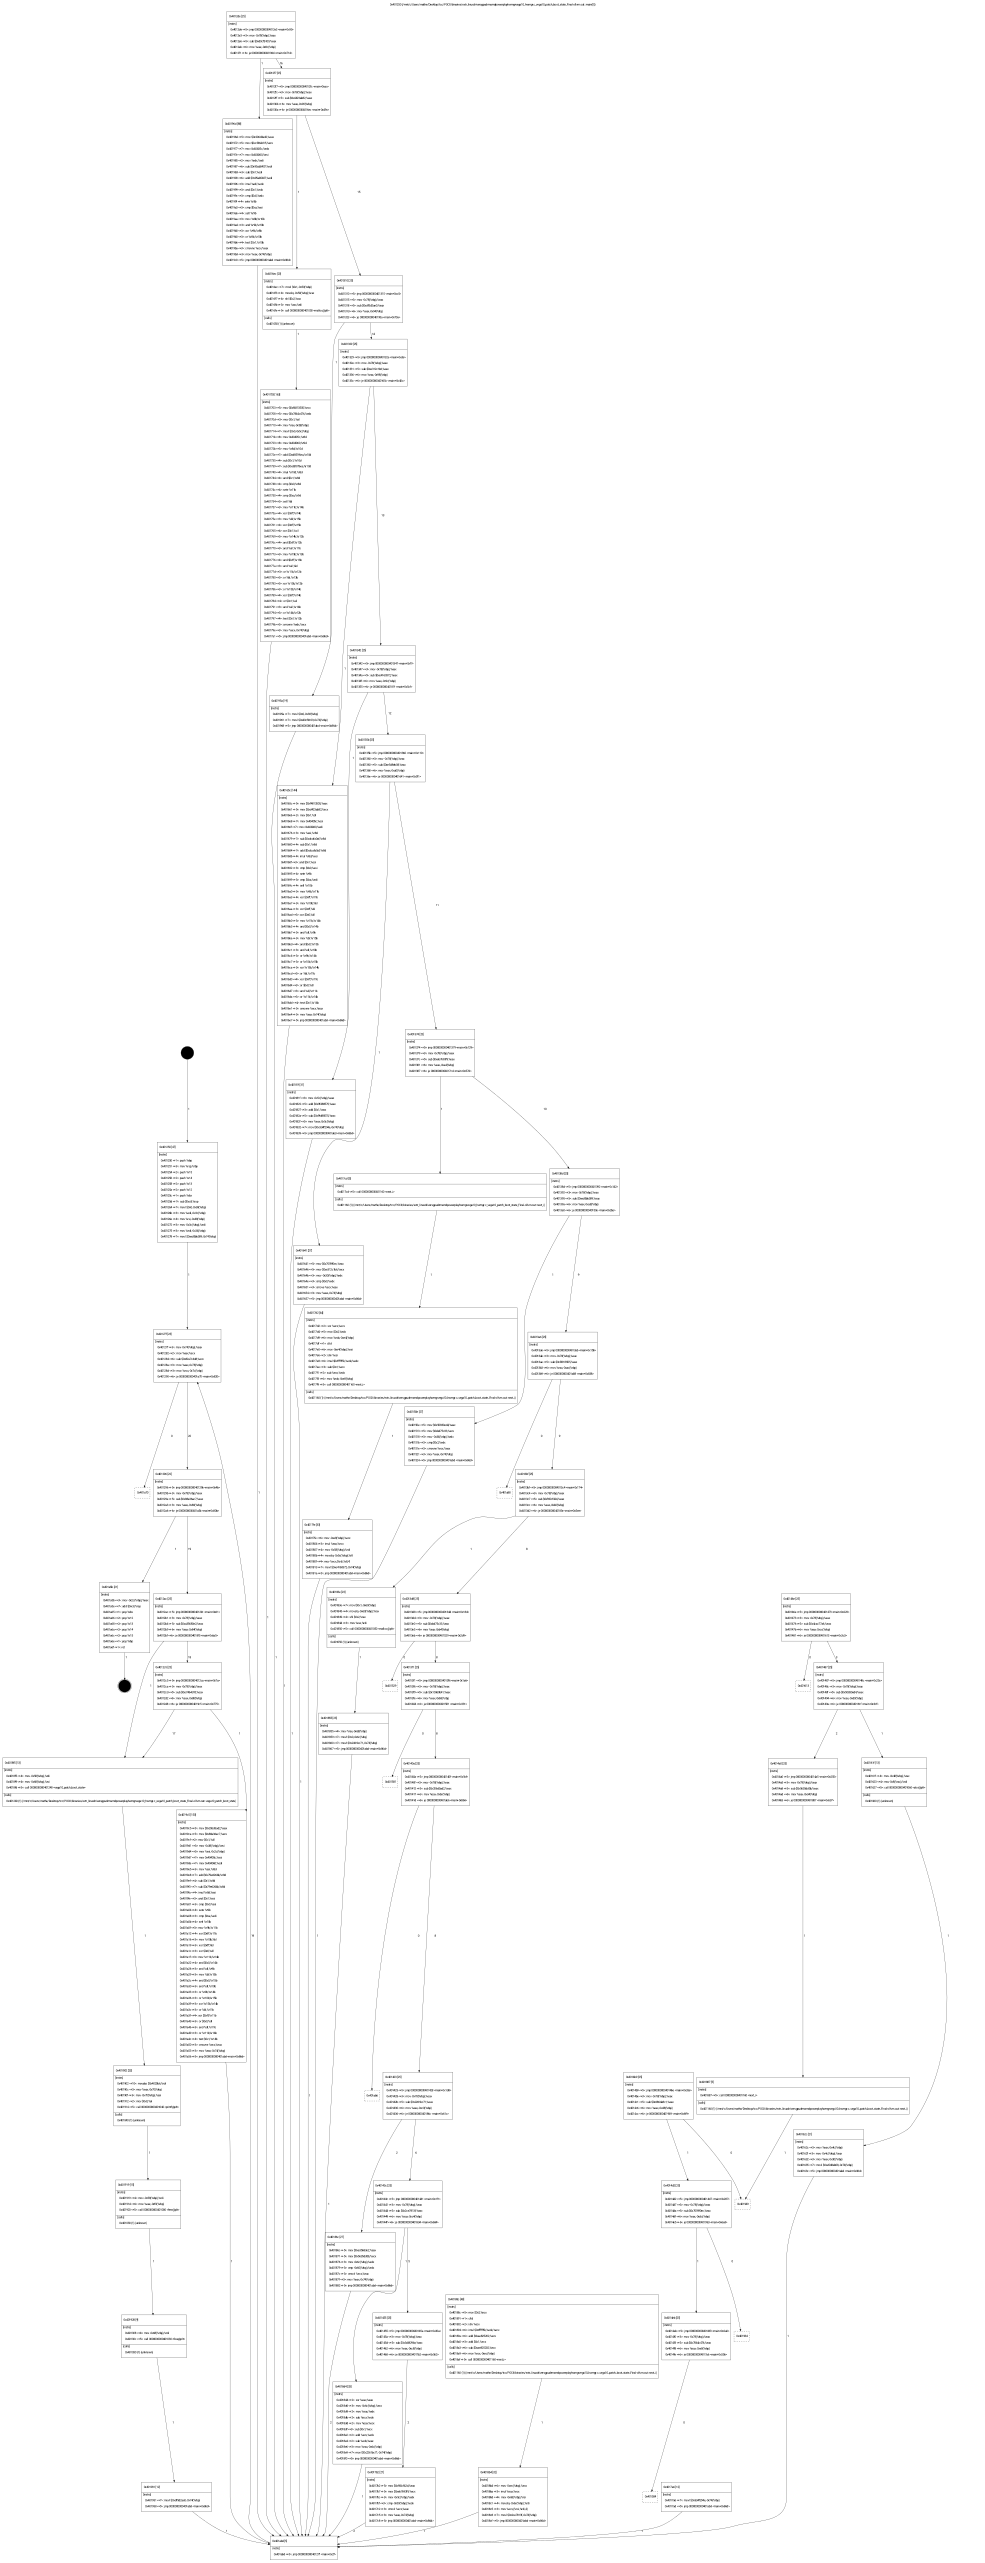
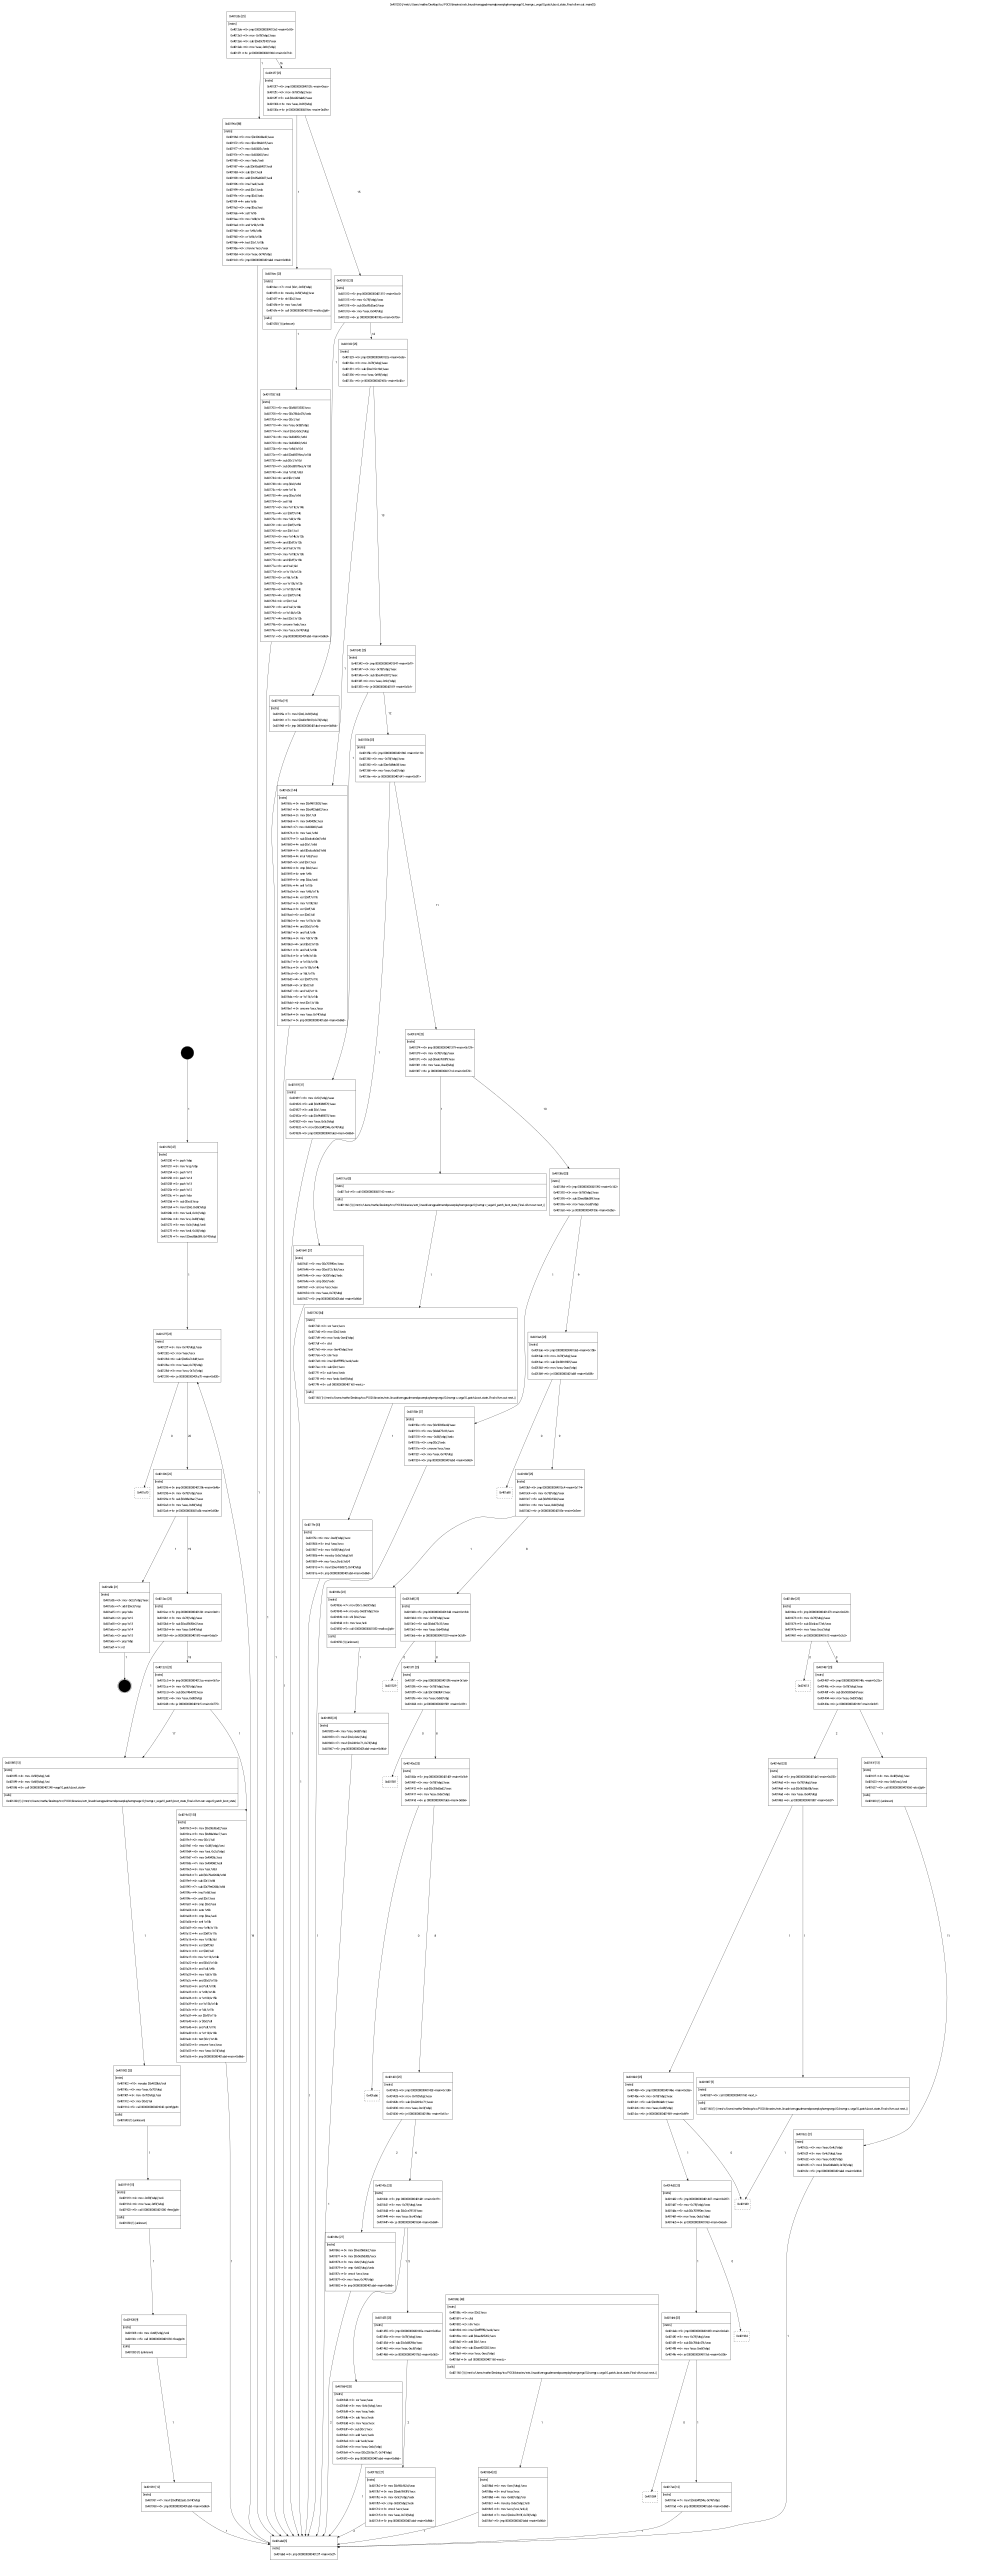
(948, 1936) -> (948, 1936)
none -> (731, 1938)
none -> (696, 2420)
